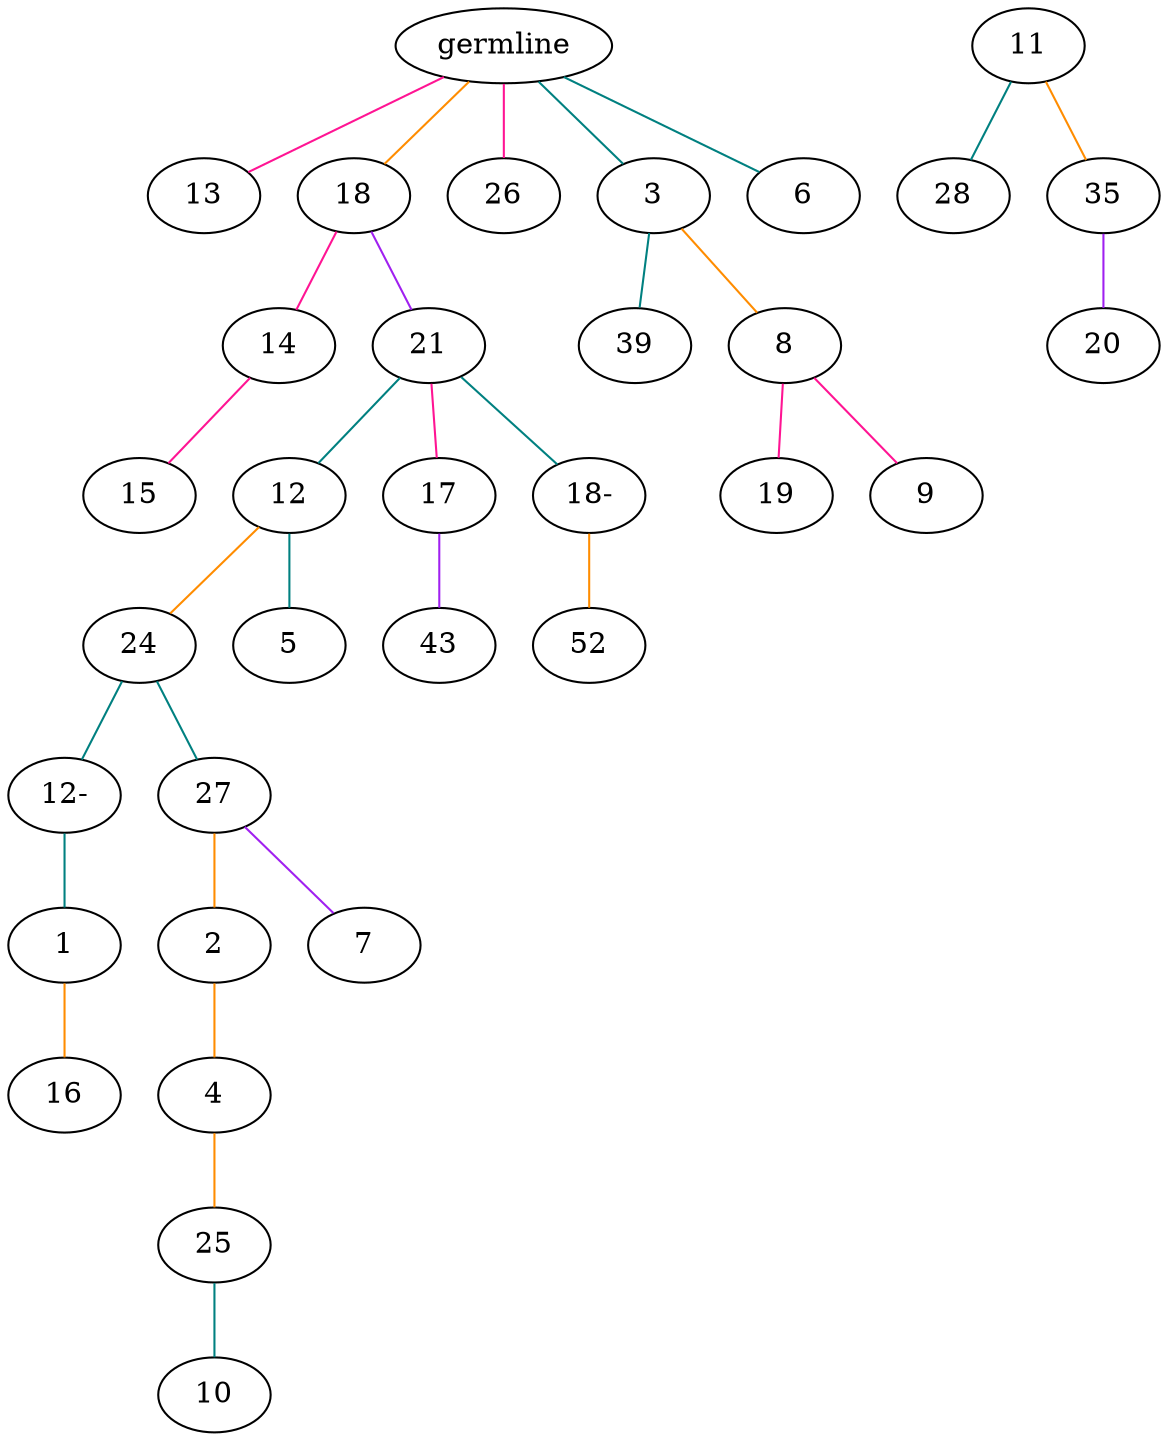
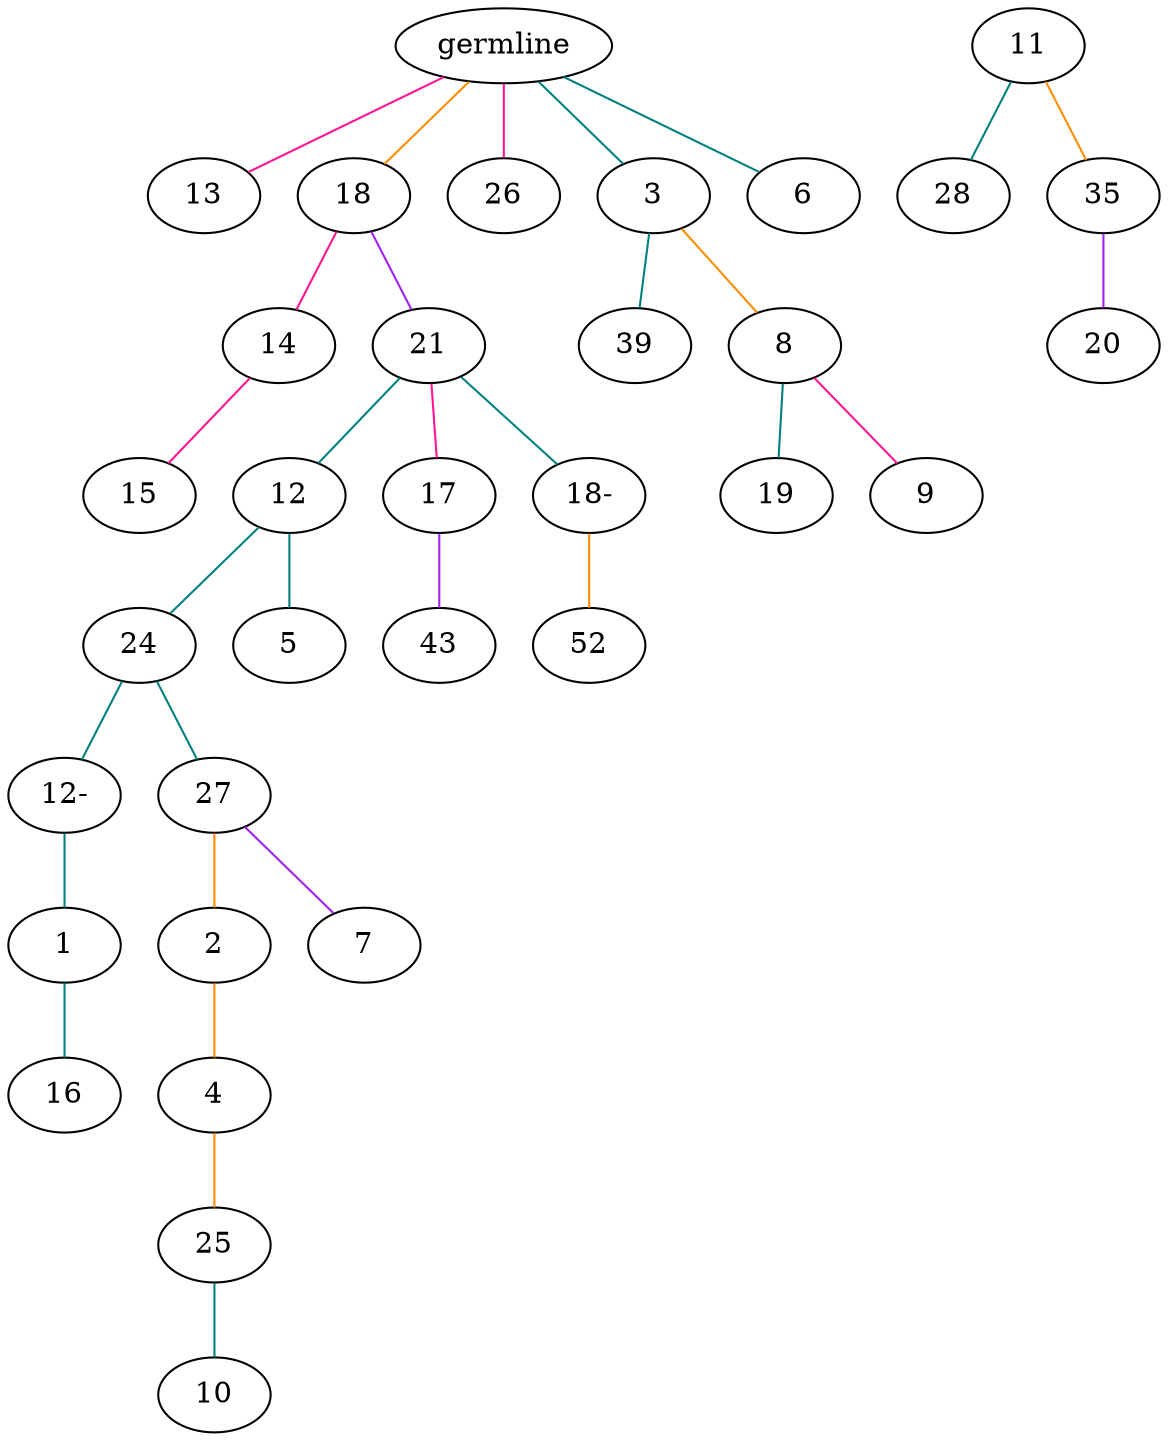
(781, 421) -> (781, 421)
(215, 570) -> (215, 570)
(65, 1020) -> (65, 1020)
